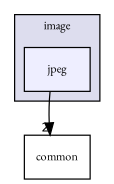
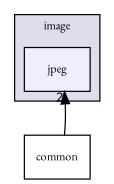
(49, 109) -> (65, 120)
